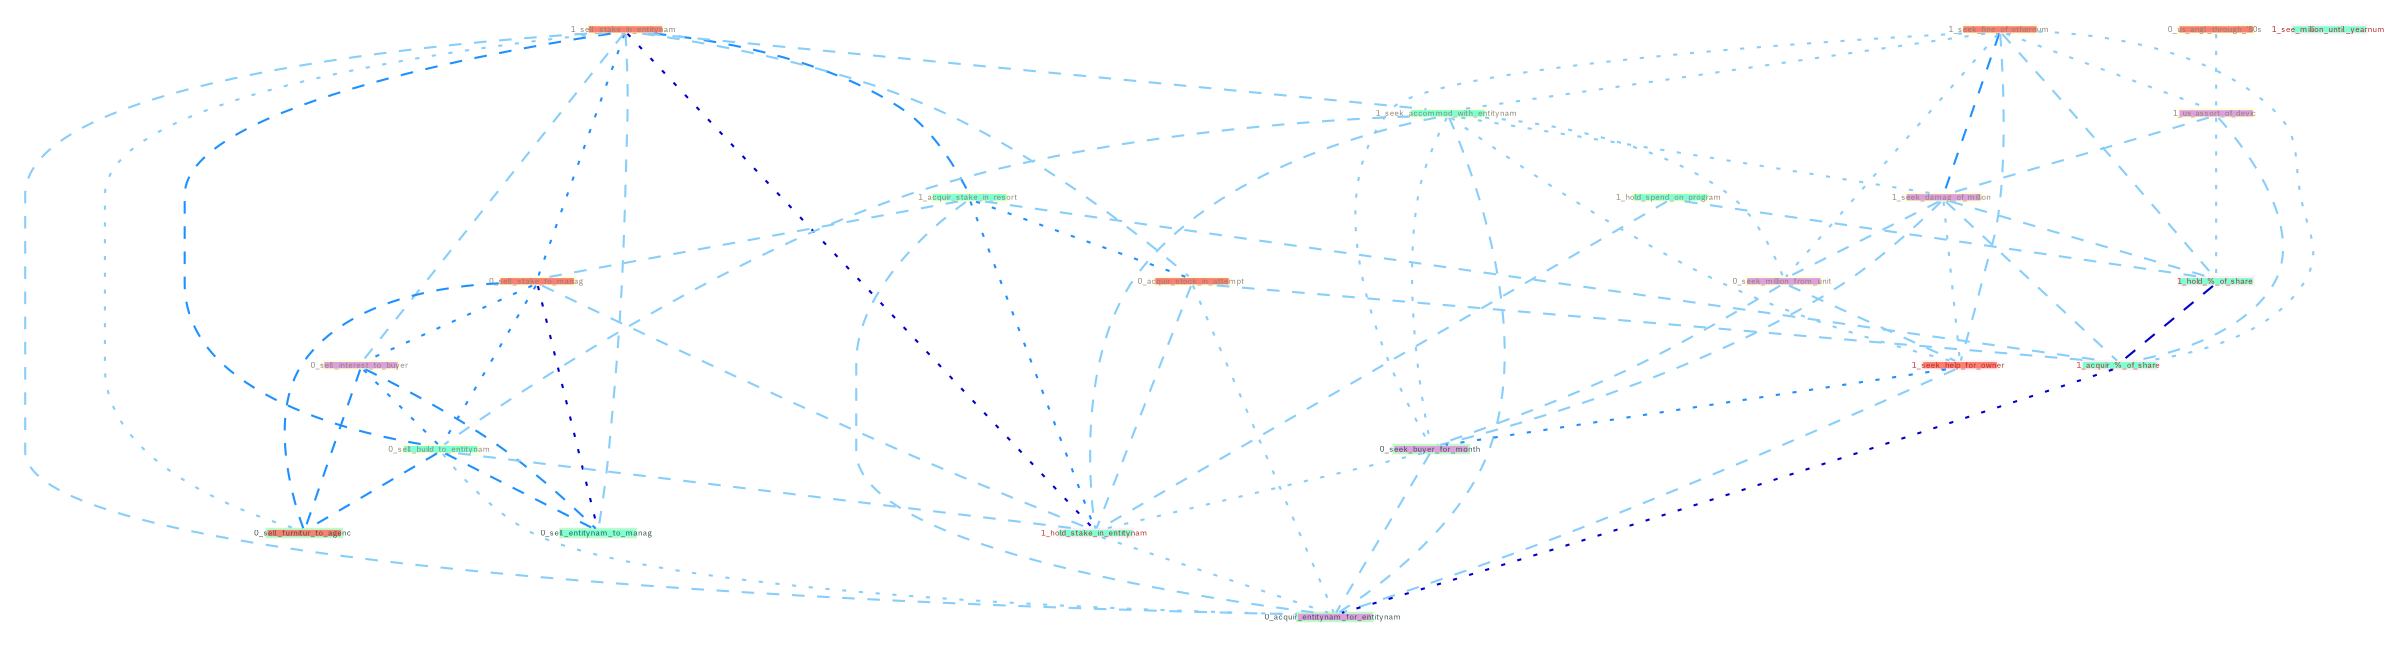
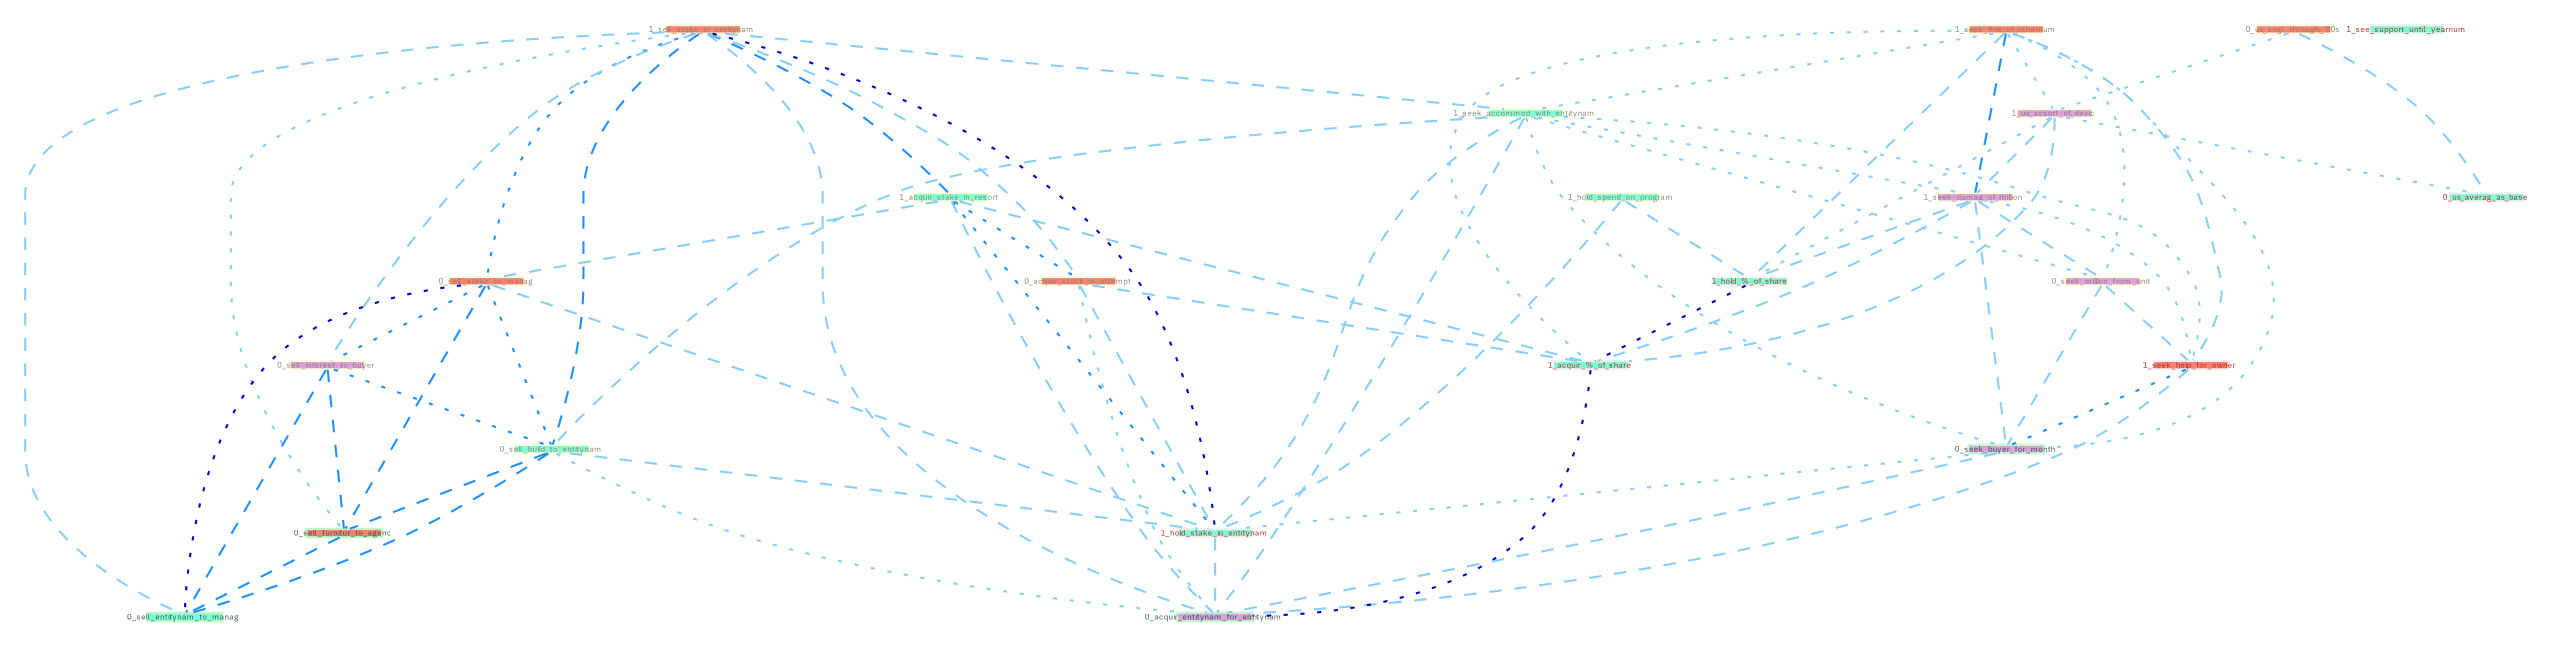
(2329, 29) -> (2407, 29)
none -> (2487, 197)
(2168, 323) -> (1670, 323)
none -> (264, 575)
(1215, 575) -> (1215, 575)
